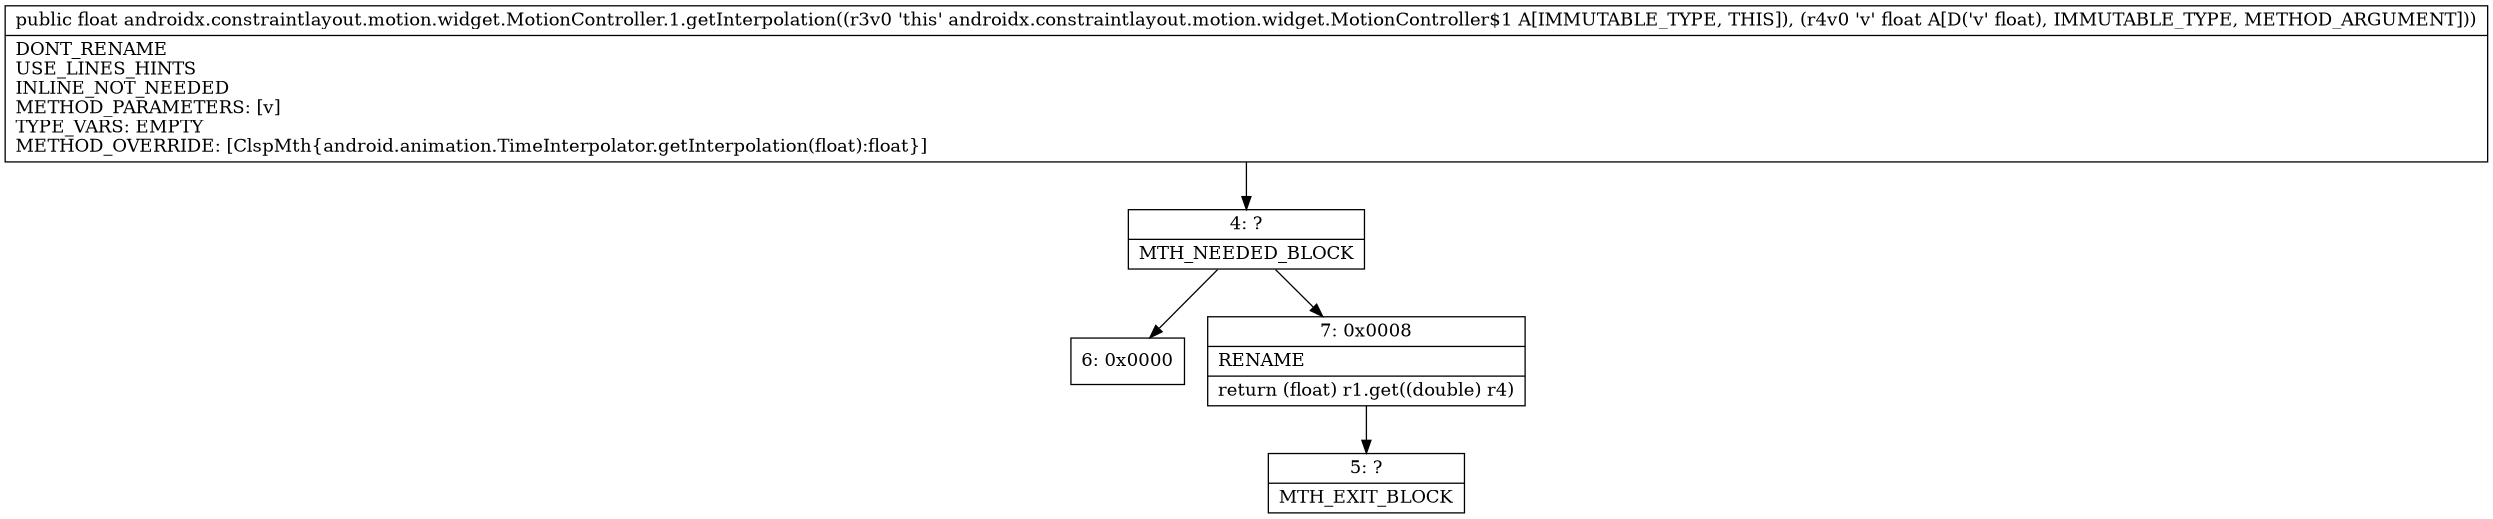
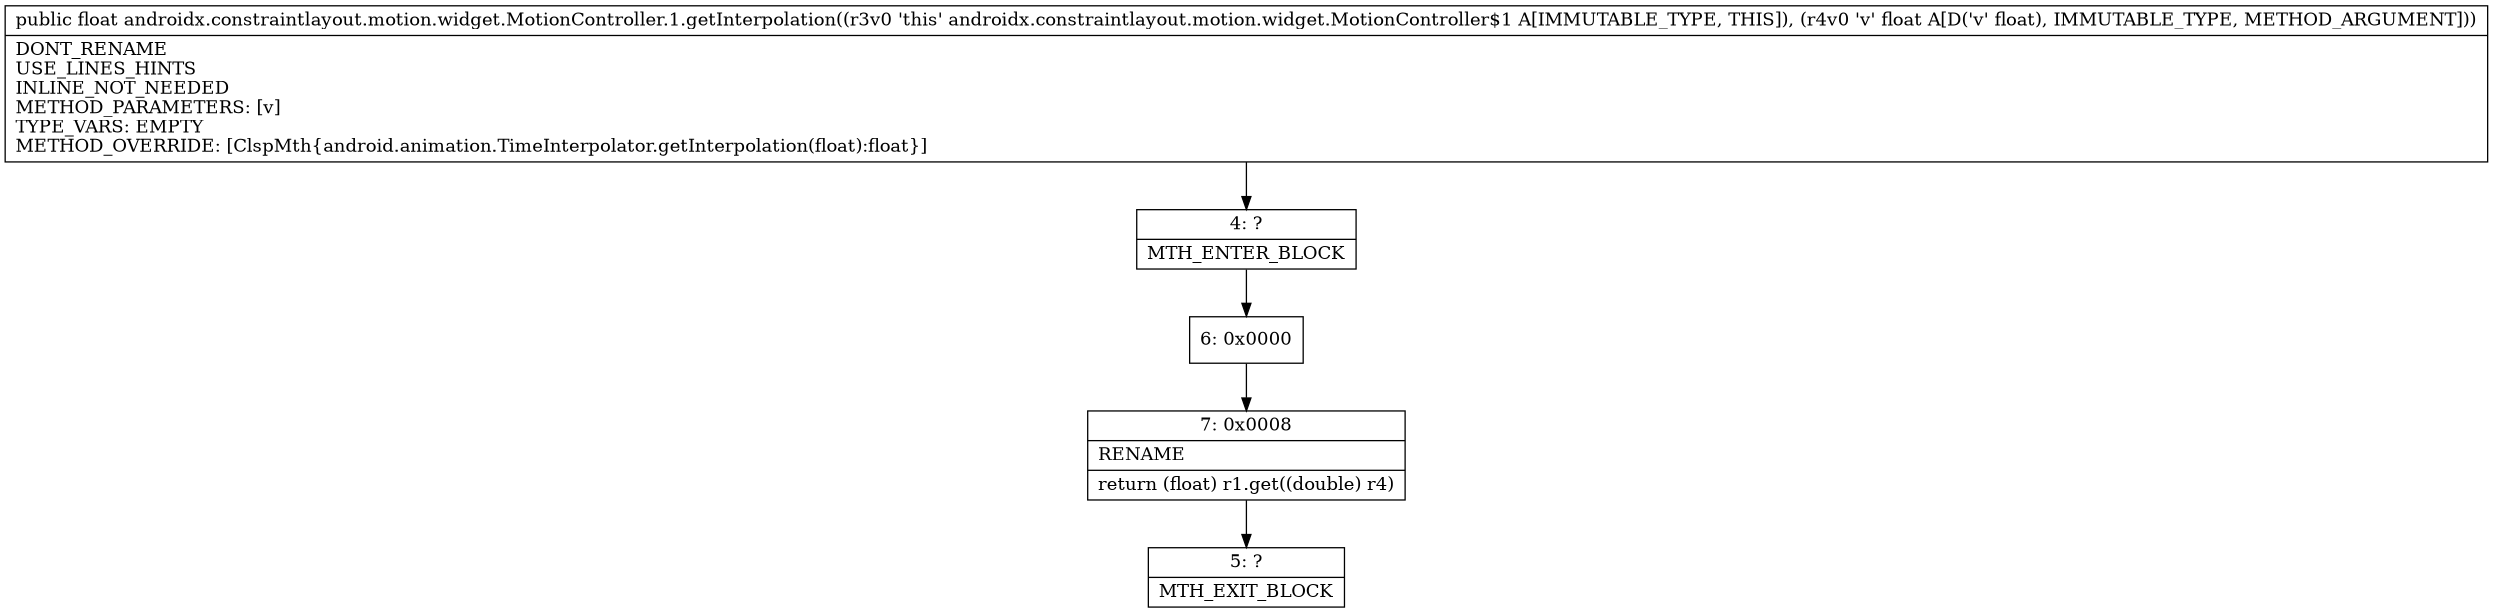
(1246, 254) -> (1246, 254)
(1294, 288) -> (1246, 381)
